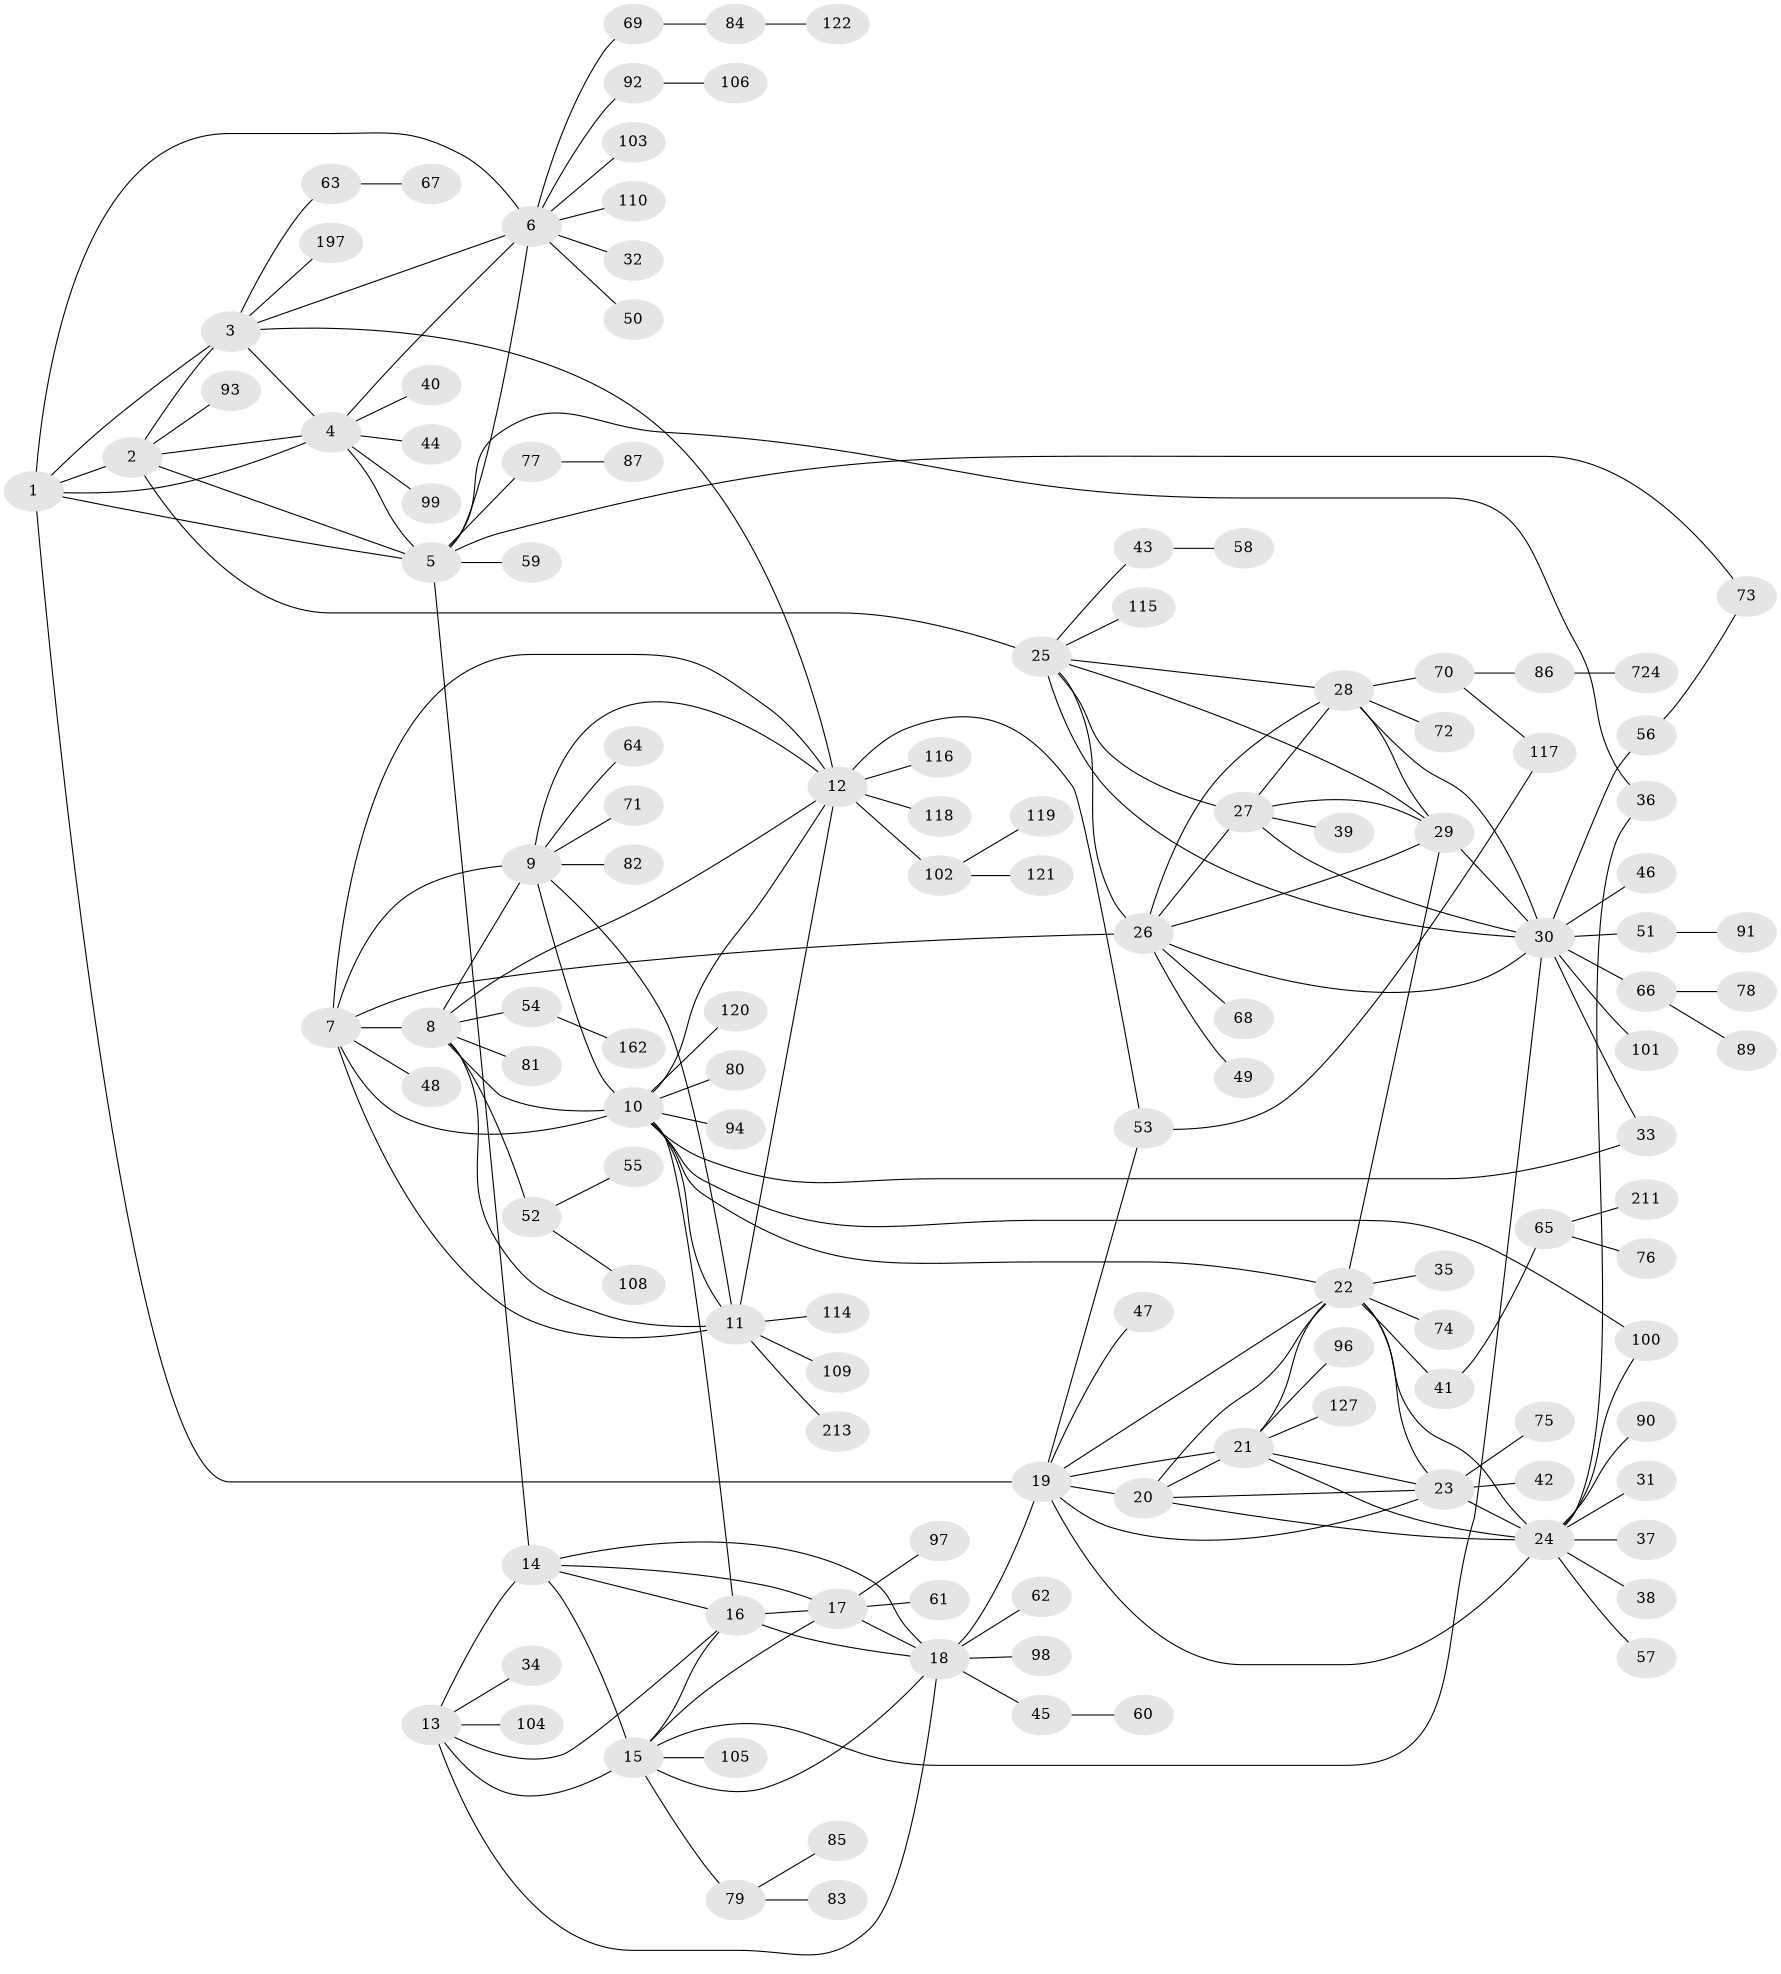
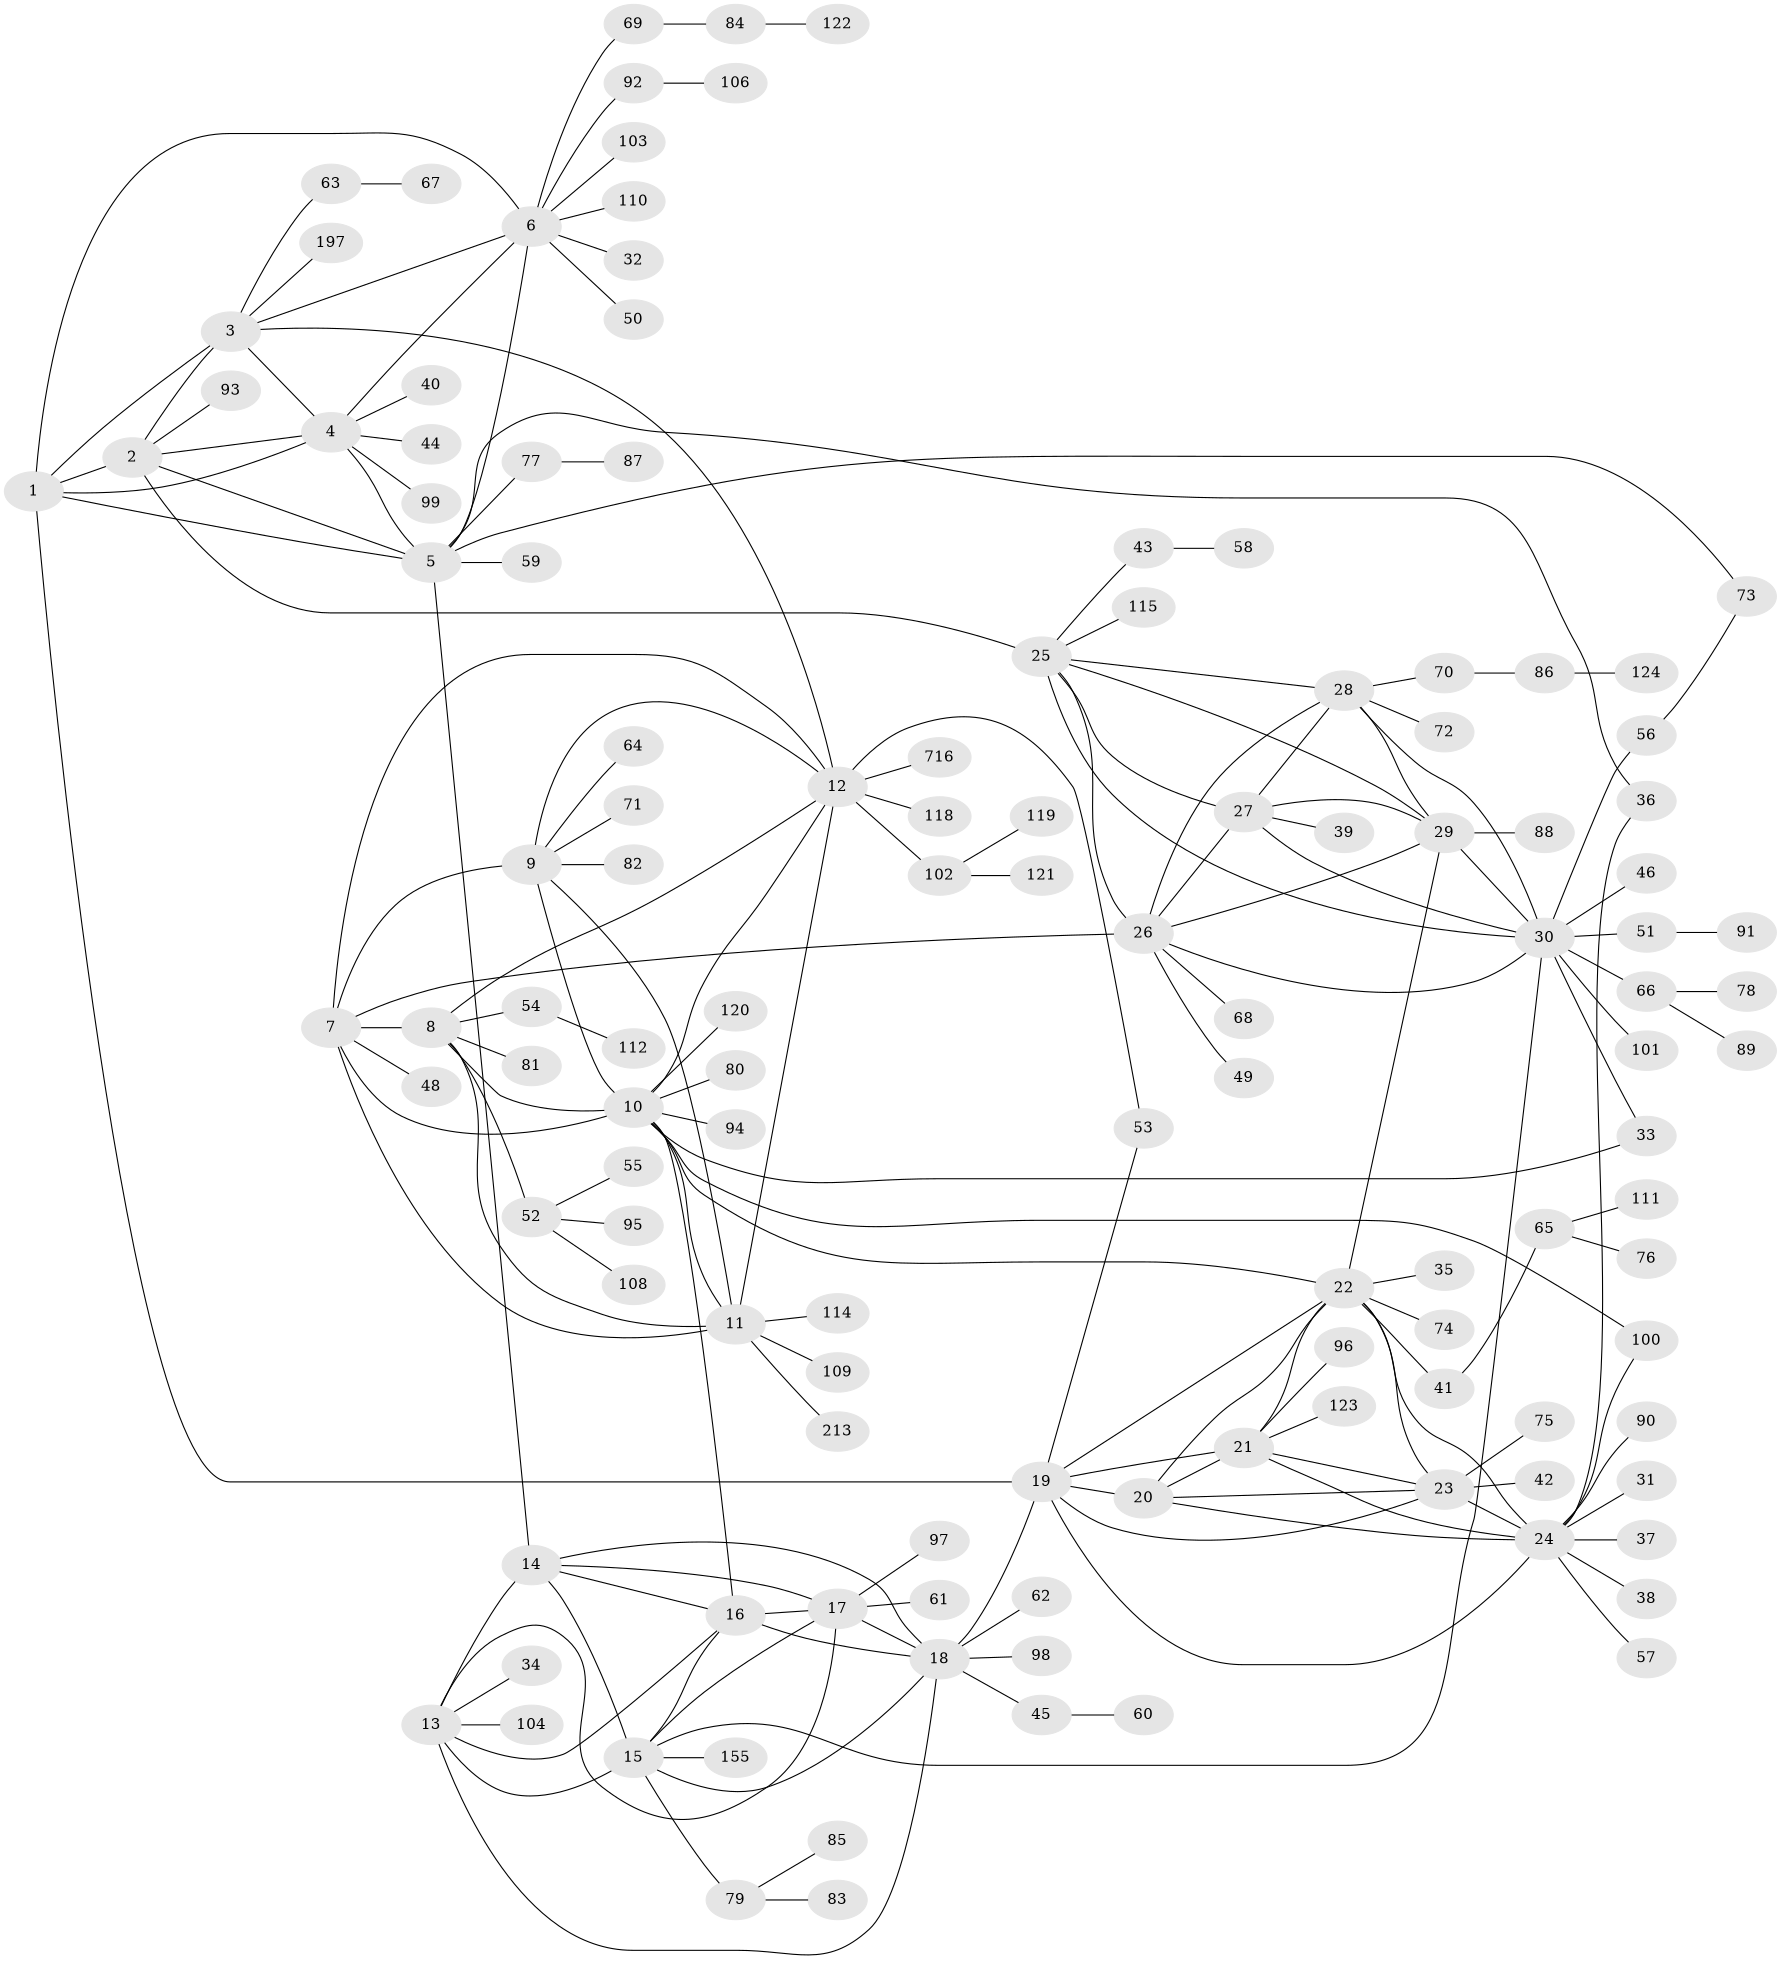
(1647, 673) -> (1647, 673)
(1545, 753) -> none
(940, 757) -> (940, 757)
none -> (1545, 833)
(482, 946) -> none
(634, 1049) -> (634, 1049)
(1647, 1200) -> (1647, 1200)
none -> (634, 1226)
(1144, 1312) -> none
(1344, 1406) -> (1344, 1406)
(736, 1758) -> (736, 1758)
none -> (616, 1796)
